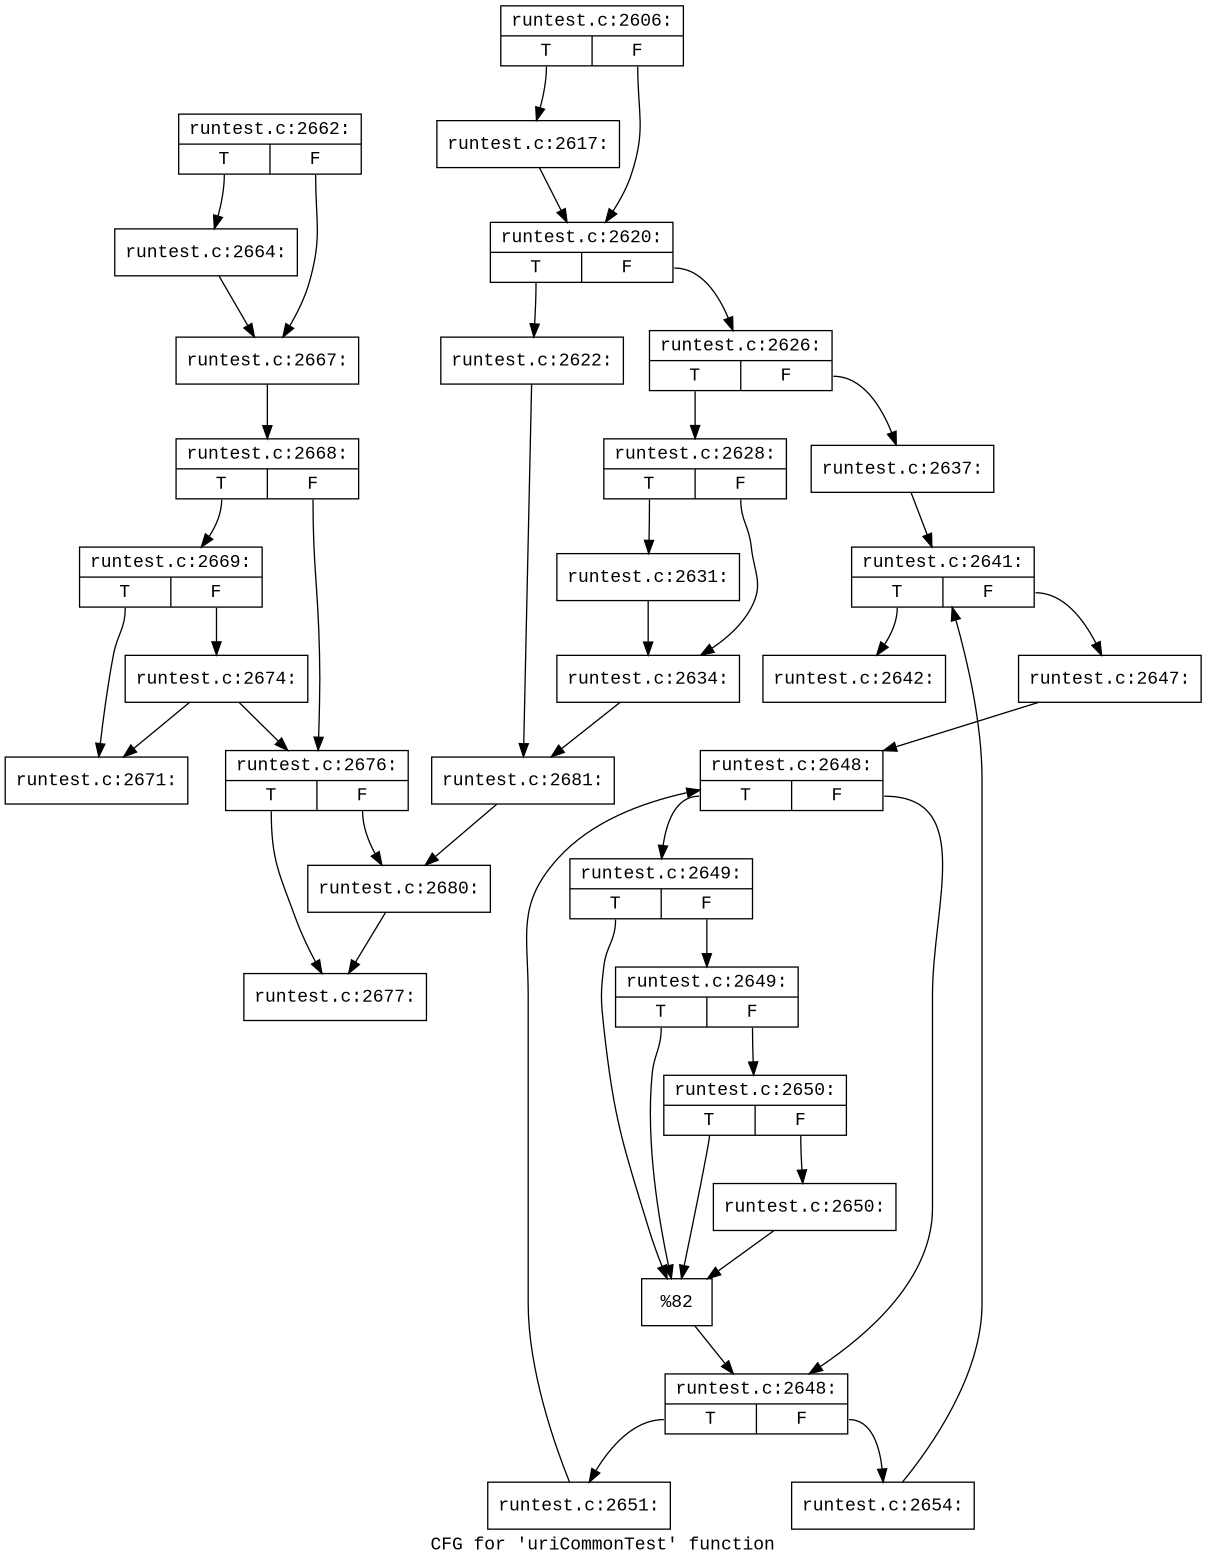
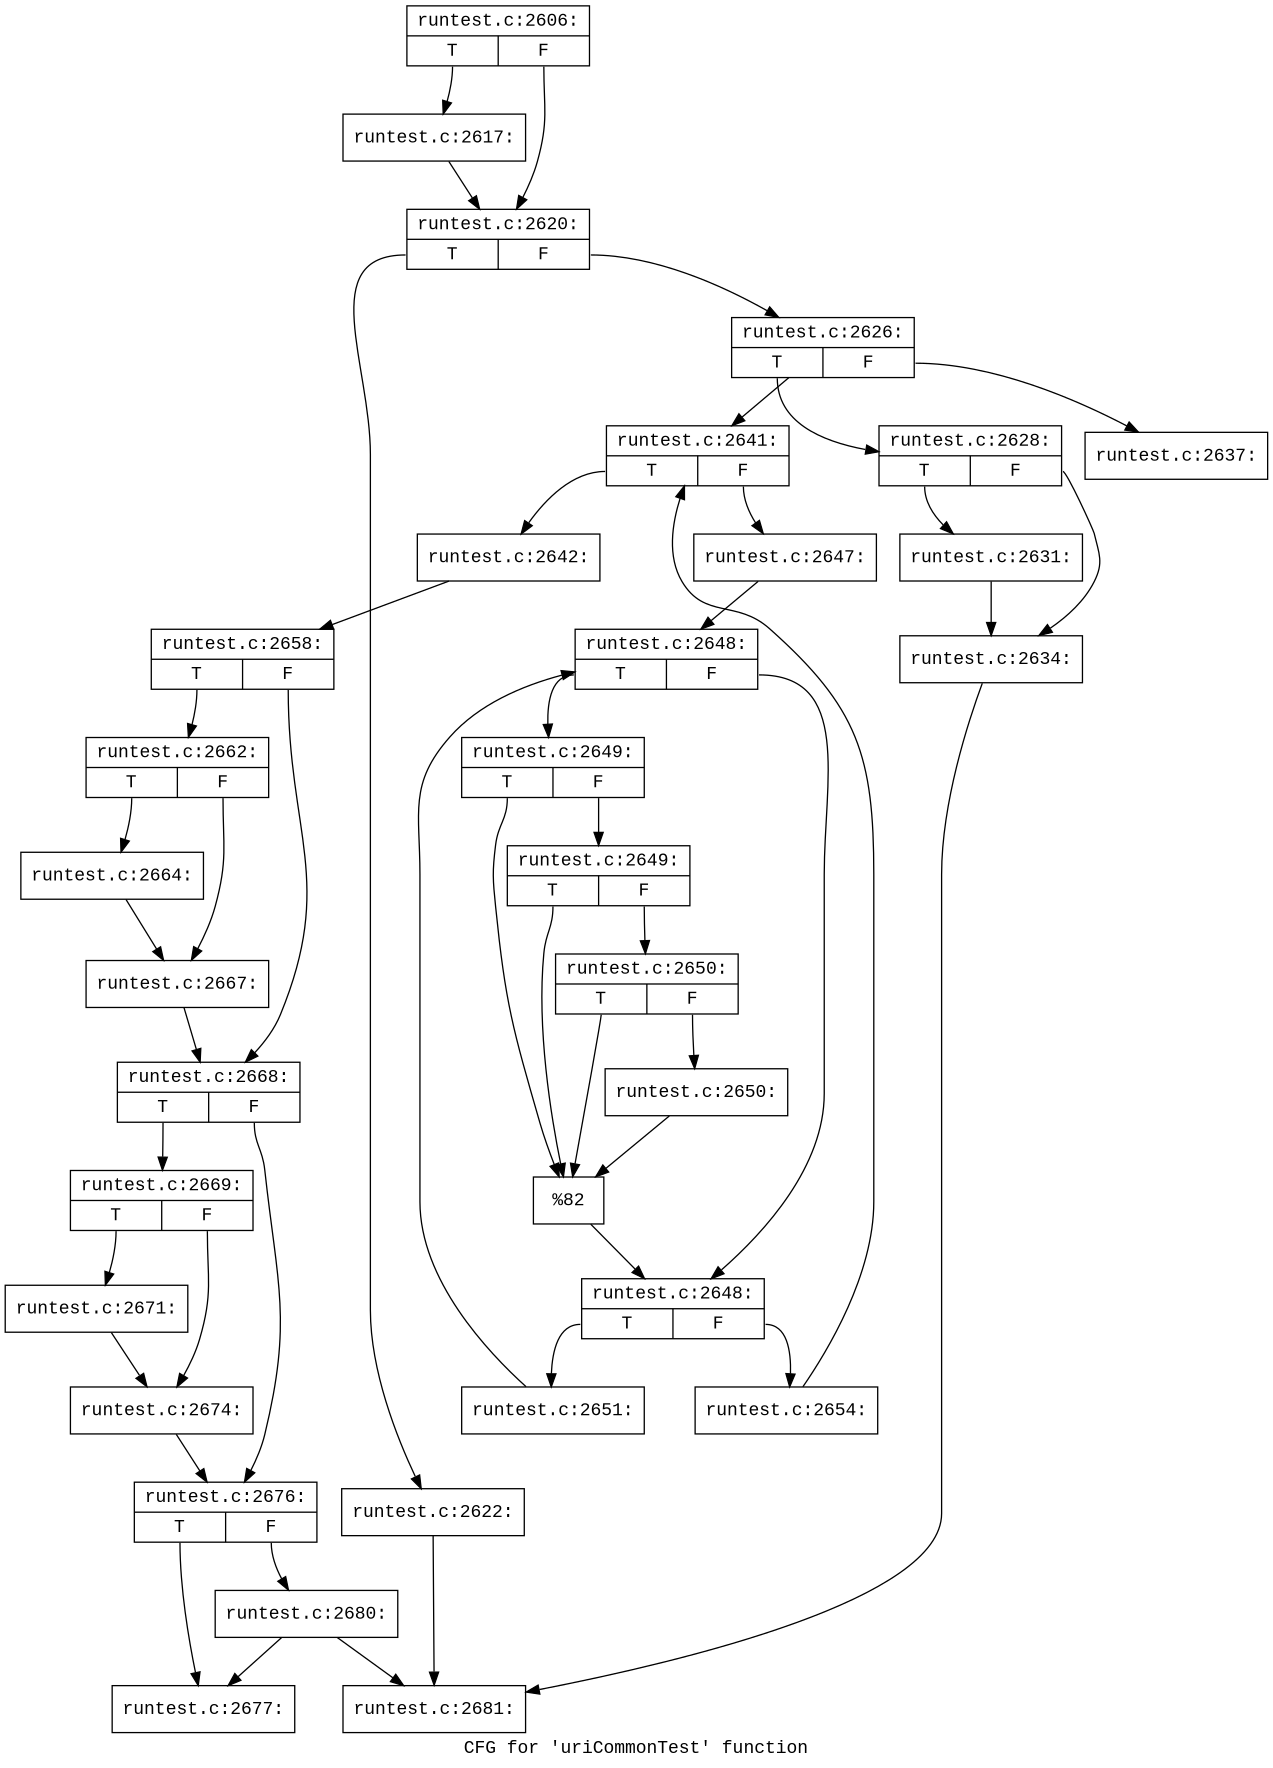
(919, 514) -> (765, 397)
none -> (243, 659)
(162, 726) -> (125, 1354)
(466, 830) -> (365, 1658)
